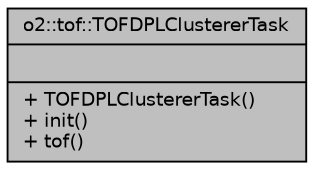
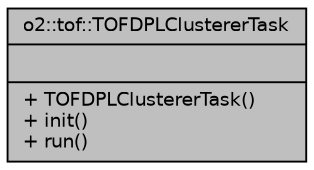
(54, 142) -> (56, 142)
